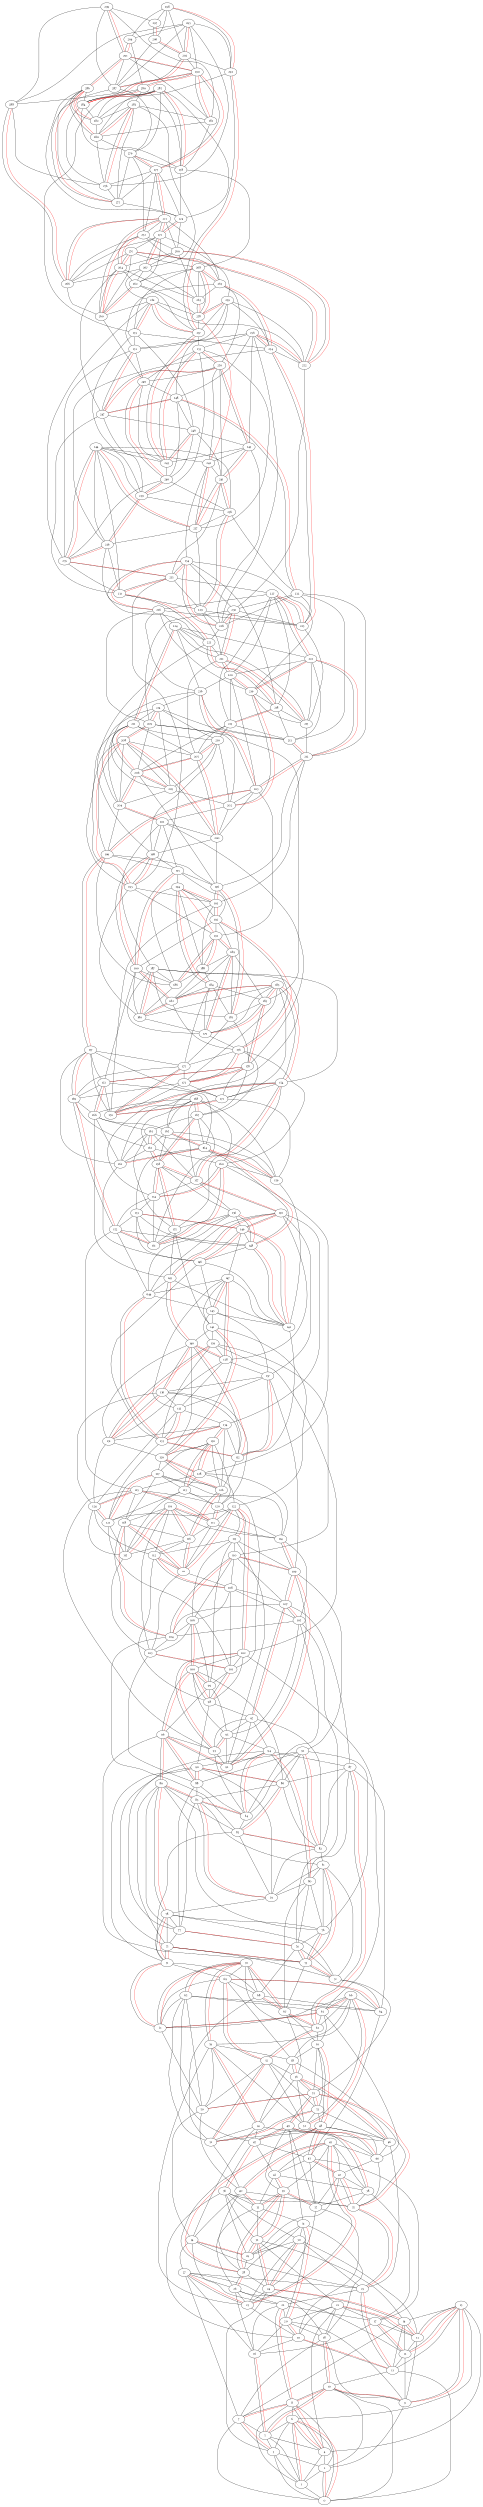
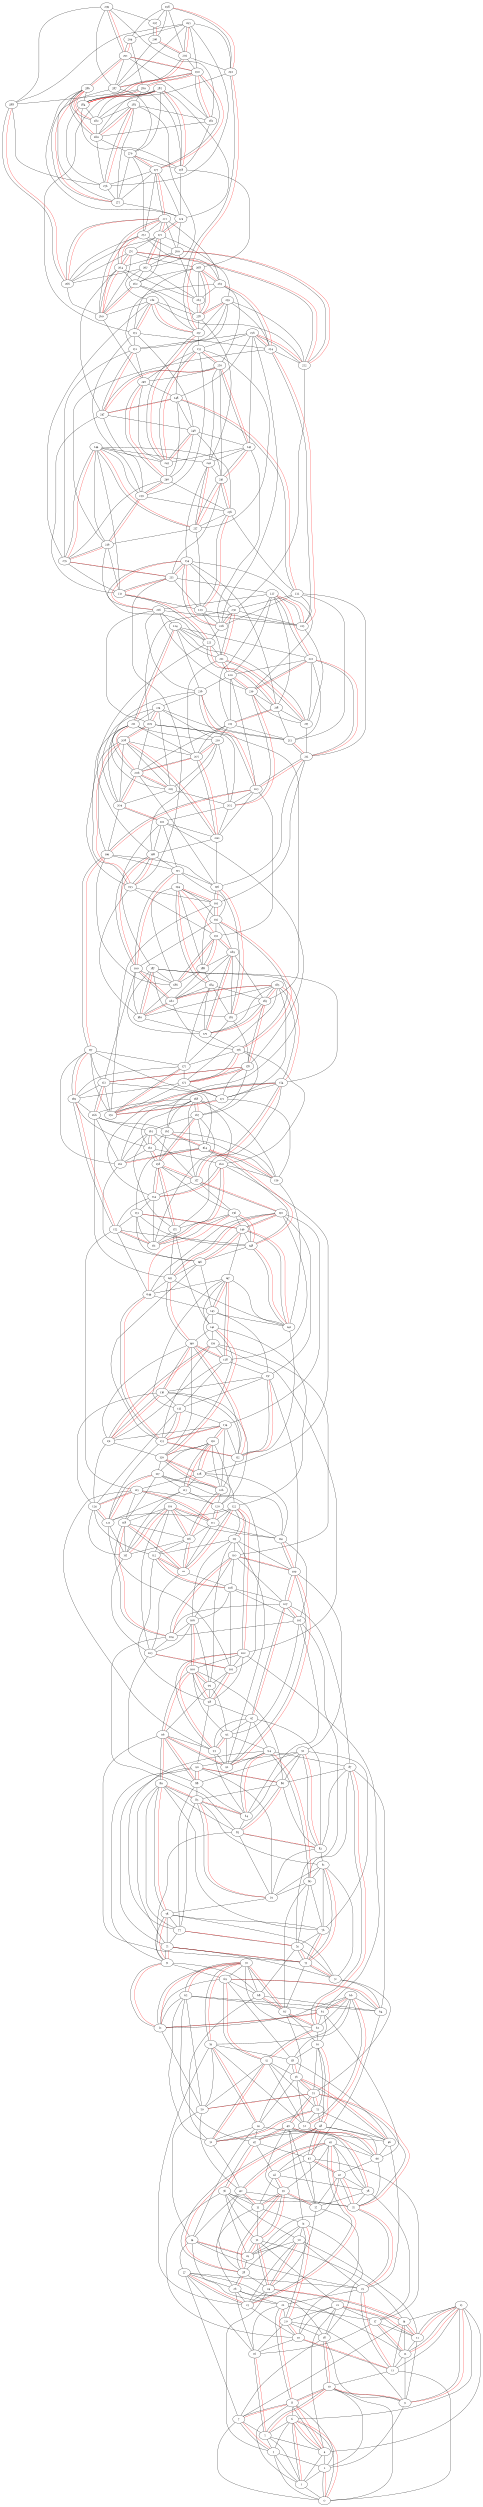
(231, 387) -> (231, 387)
(176, 1243) -> (176, 1243)
(250, 1288) -> (186, 1270)
